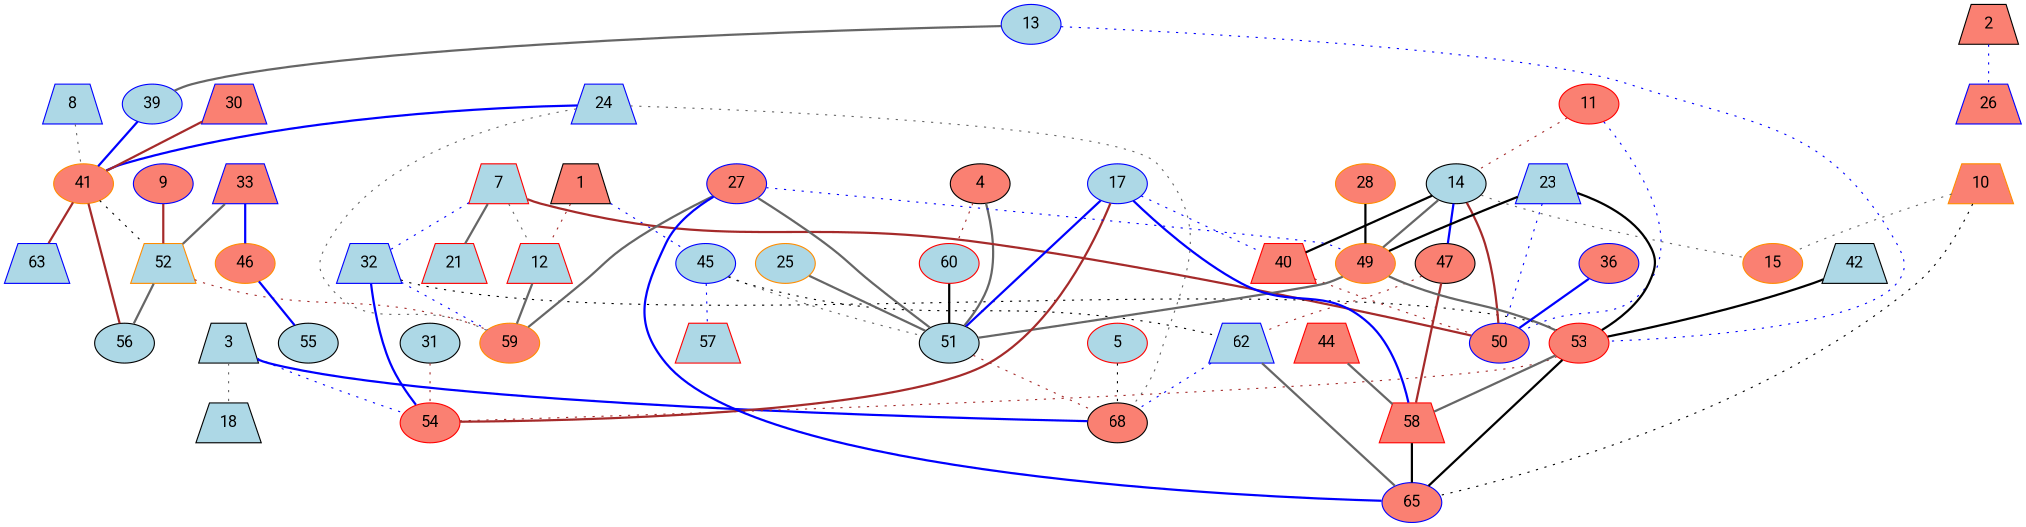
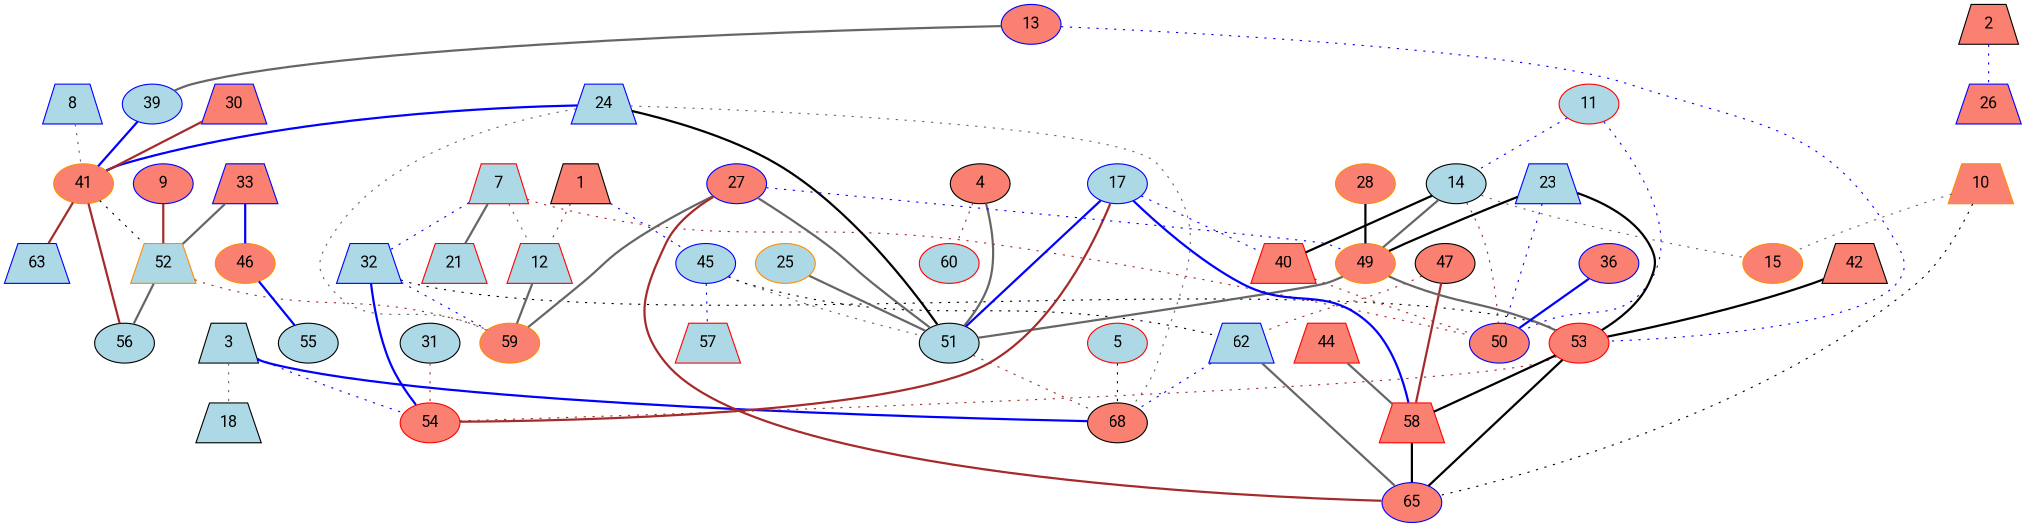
(1031, 24) -> (1031, 24)
(1589, 104) -> (1589, 104)
(1523, 144) -> (1523, 144)
(1452, 216) -> none
(1002, 245) -> (1002, 245)
(1490, 261) -> (1490, 261)
(1855, 263) -> (1855, 263)
(949, 296) -> (807, 185)
(1495, 384) -> (1495, 384)
(916, 458) -> (916, 458)
